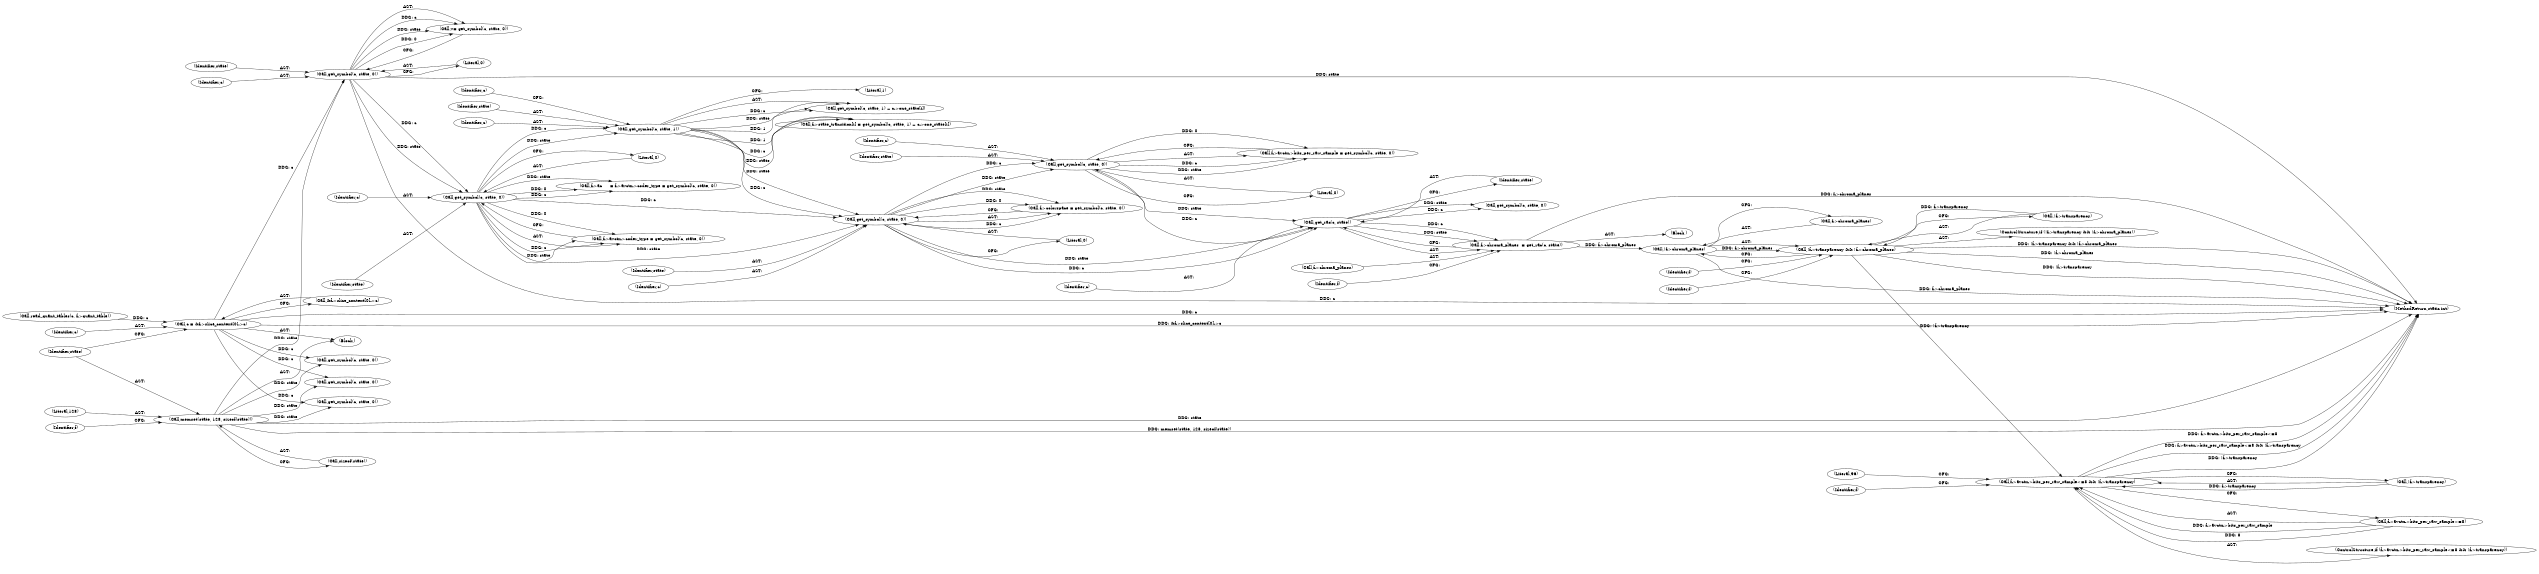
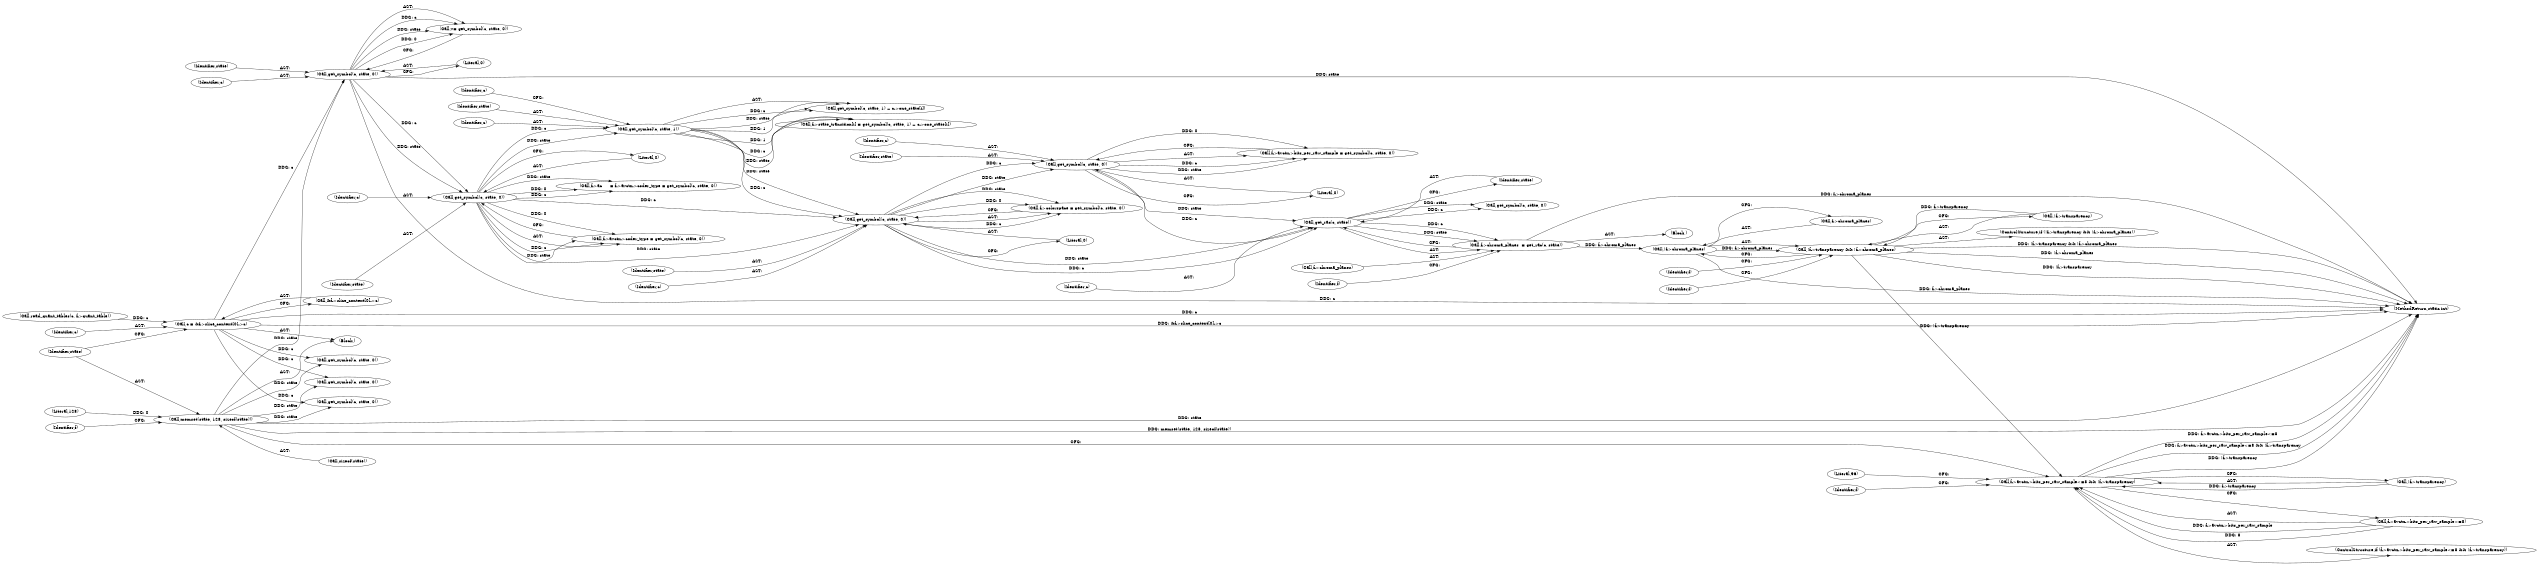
(876, 91) -> none
(141, 413) -> (141, 413)
(266, 461) -> (1135, 445)
